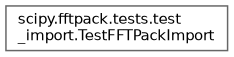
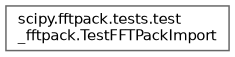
(117, 28) -> (118, 28)
